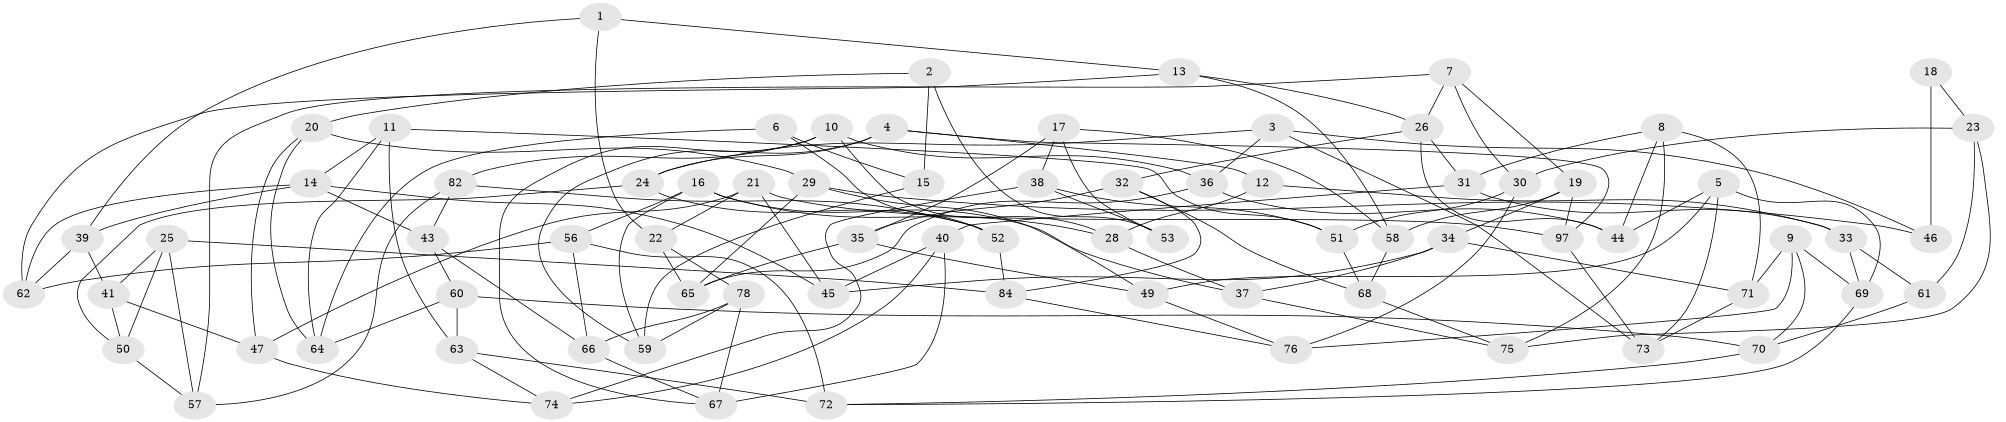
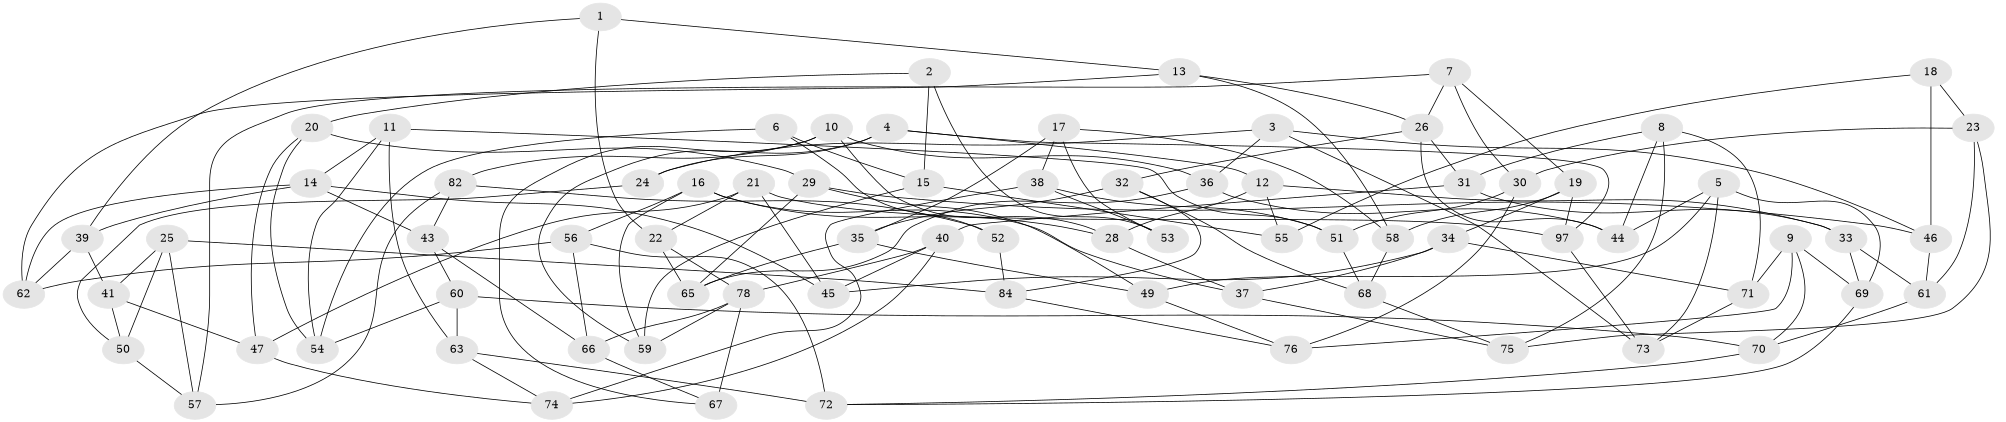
(763, 212) -> none
none -> (1282, 239)
none -> (1928, 267)
(318, 350) -> (318, 350)
(885, 373) -> (878, 262)
